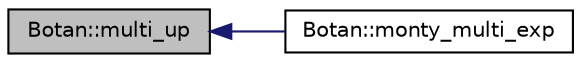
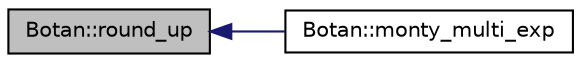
(109, 31) -> (109, 31)
